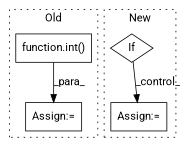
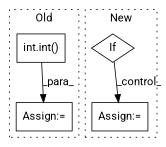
(54, 48) -> (41, 48)
